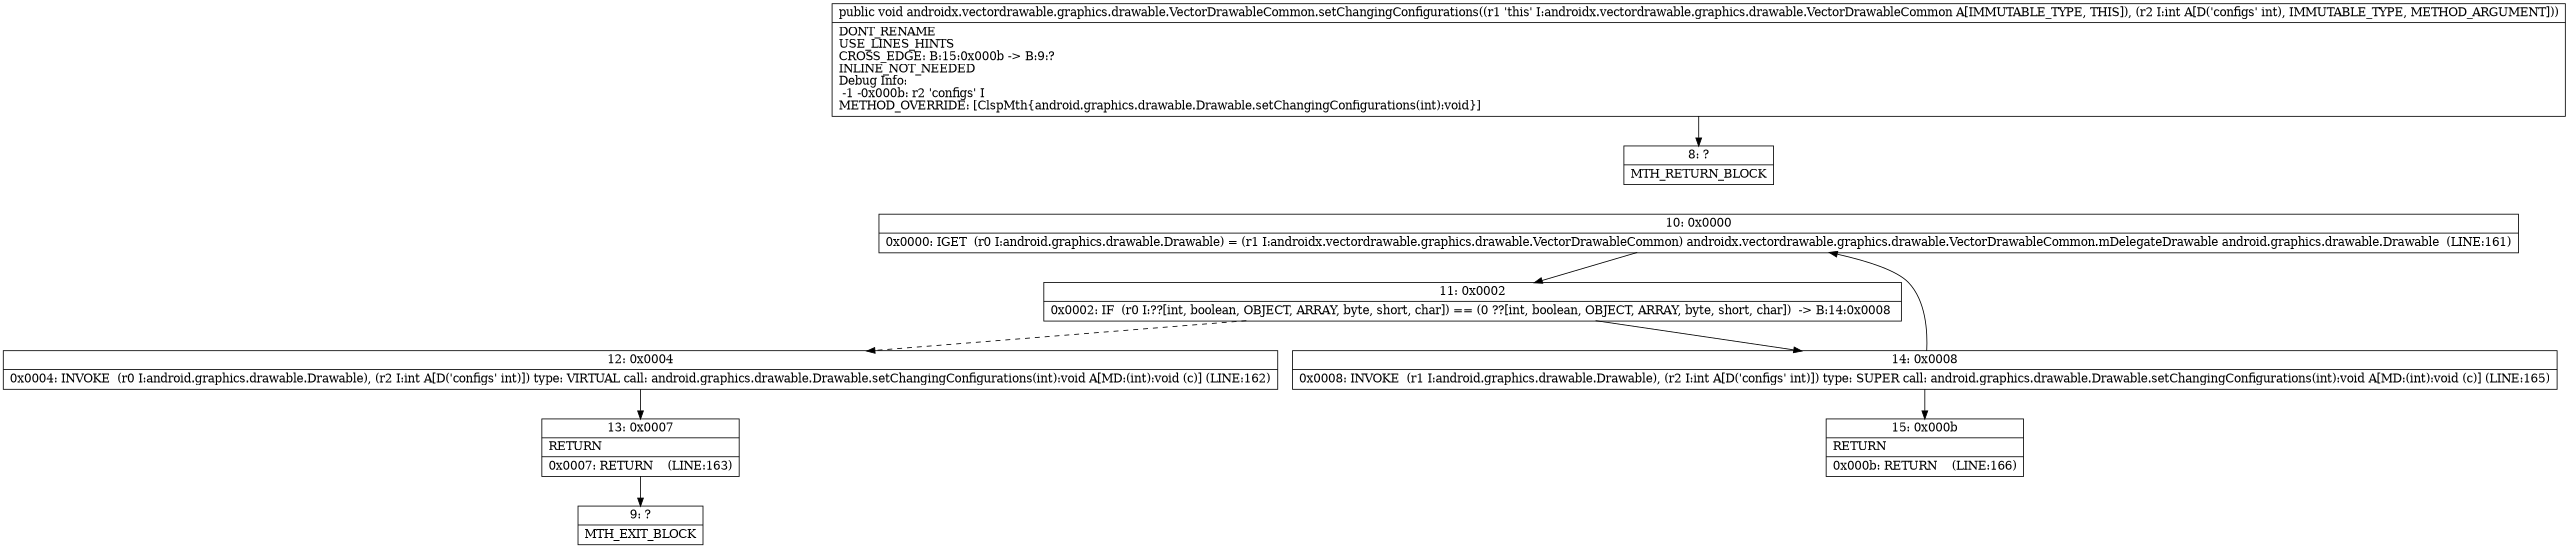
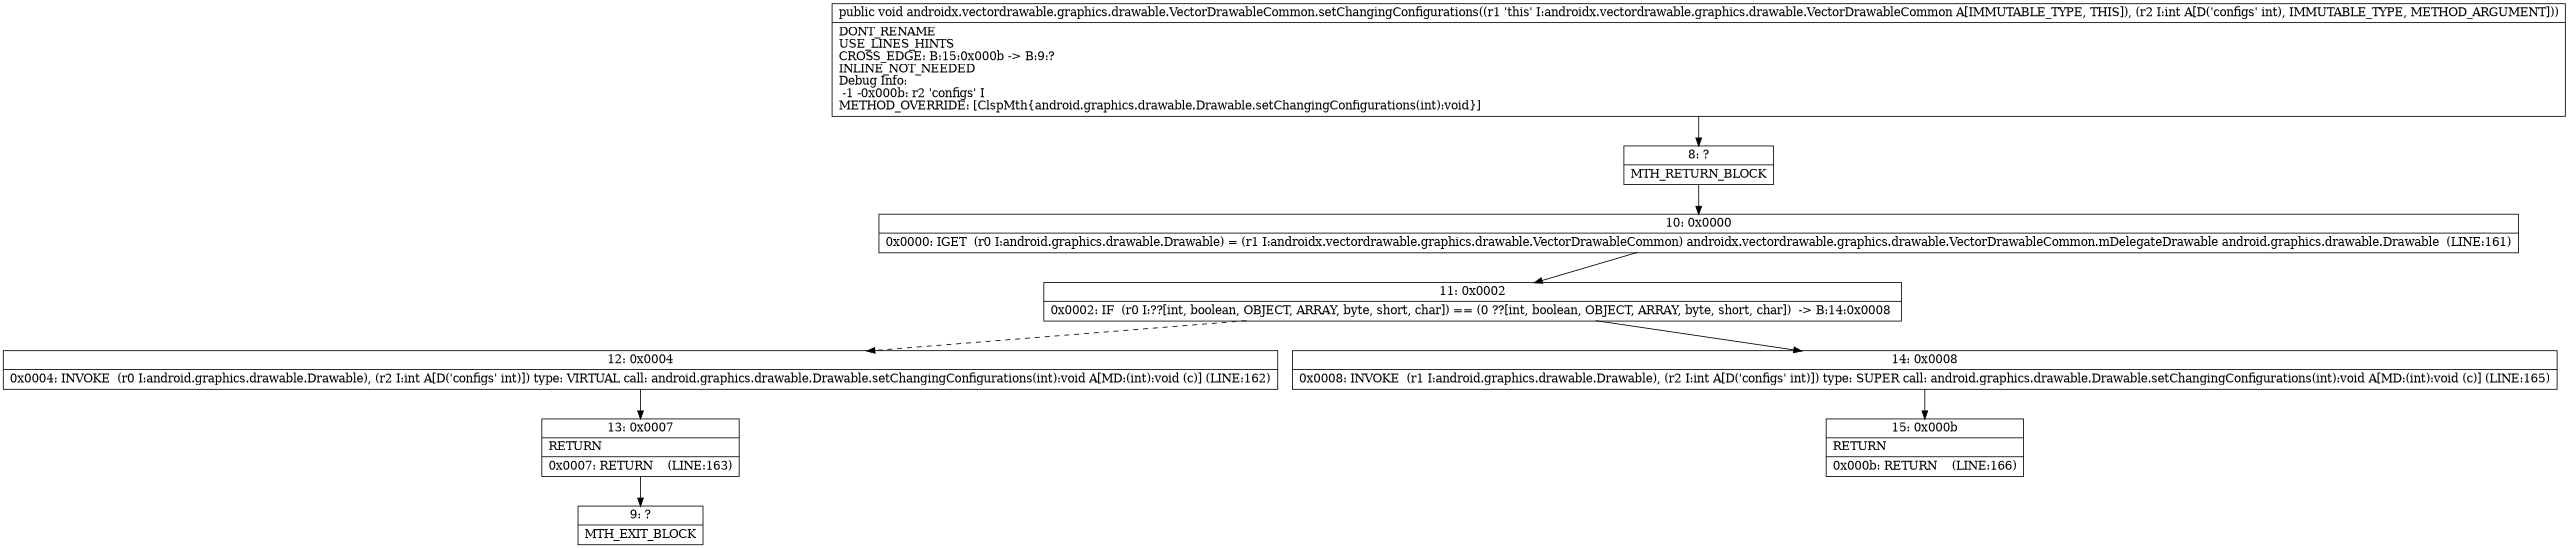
(1907, 281) -> (1699, 195)
